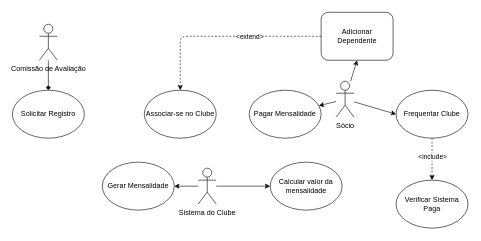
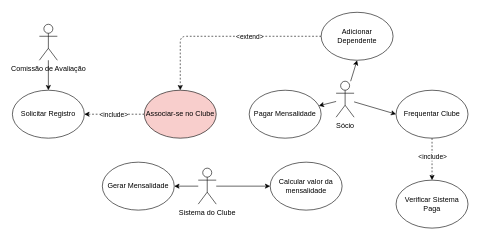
(357, 36) -> (357, 36)
(48, 84) -> (48, 84)
none -> (114, 114)
(180, 114) -> (180, 114)
